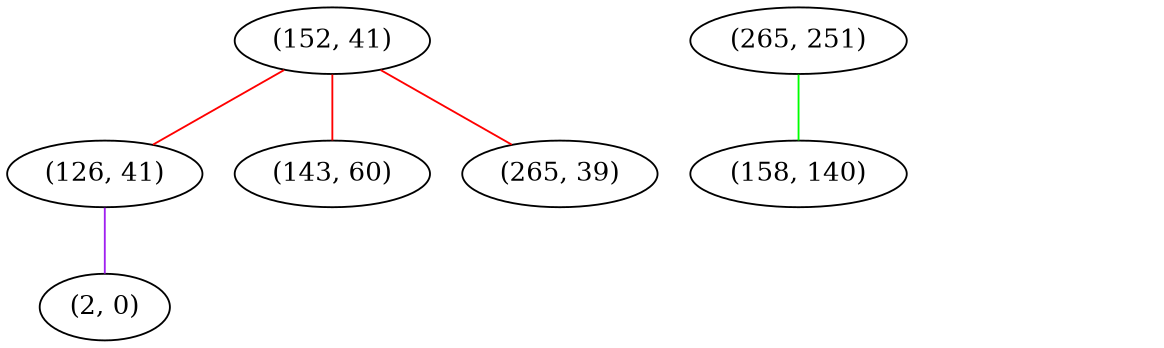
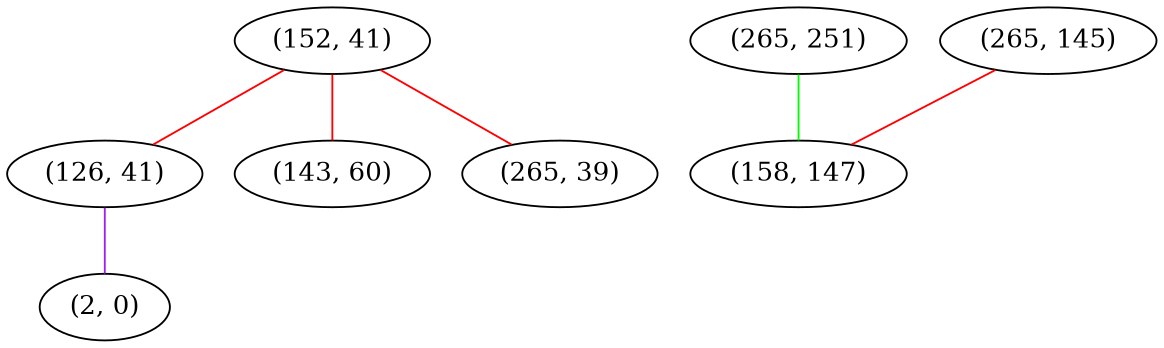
none -> (1048, 41)
(799, 174) -> (799, 174)
